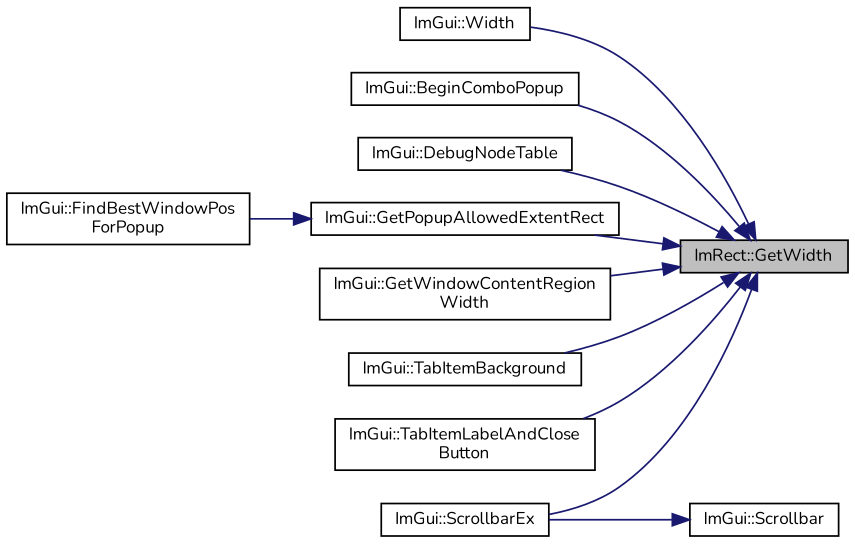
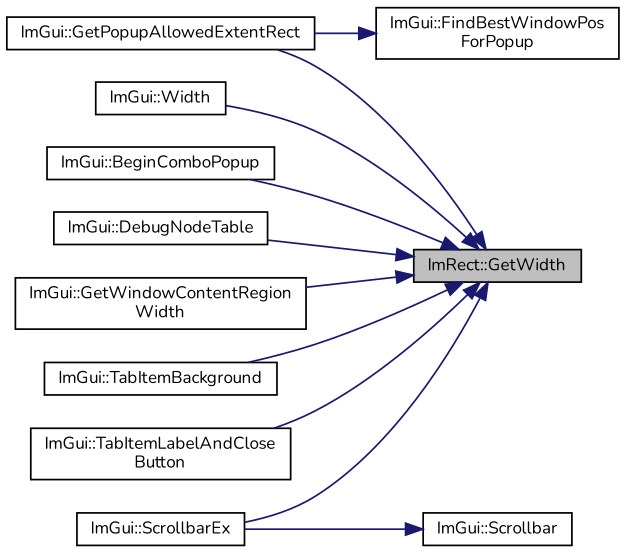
(272, 219) -> (337, 33)
